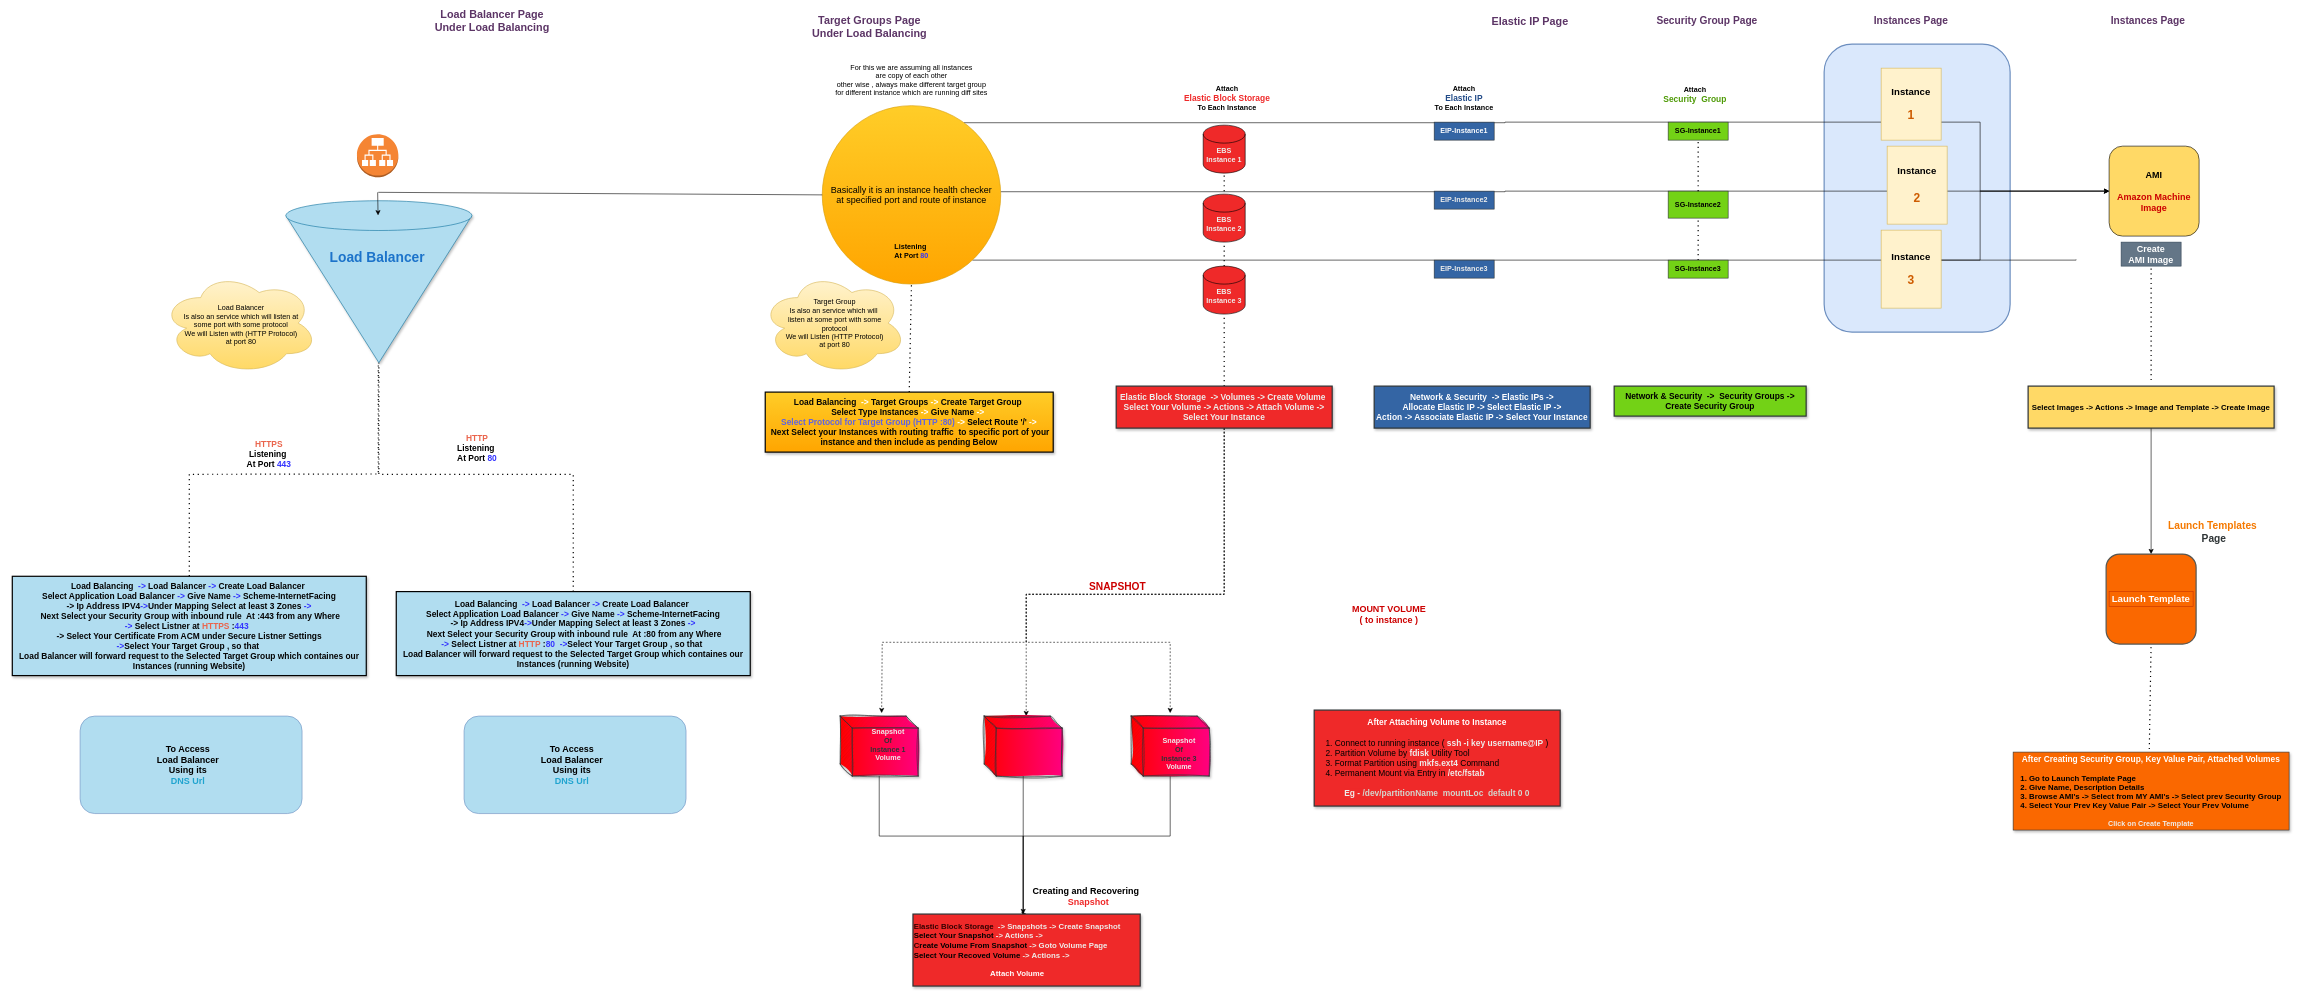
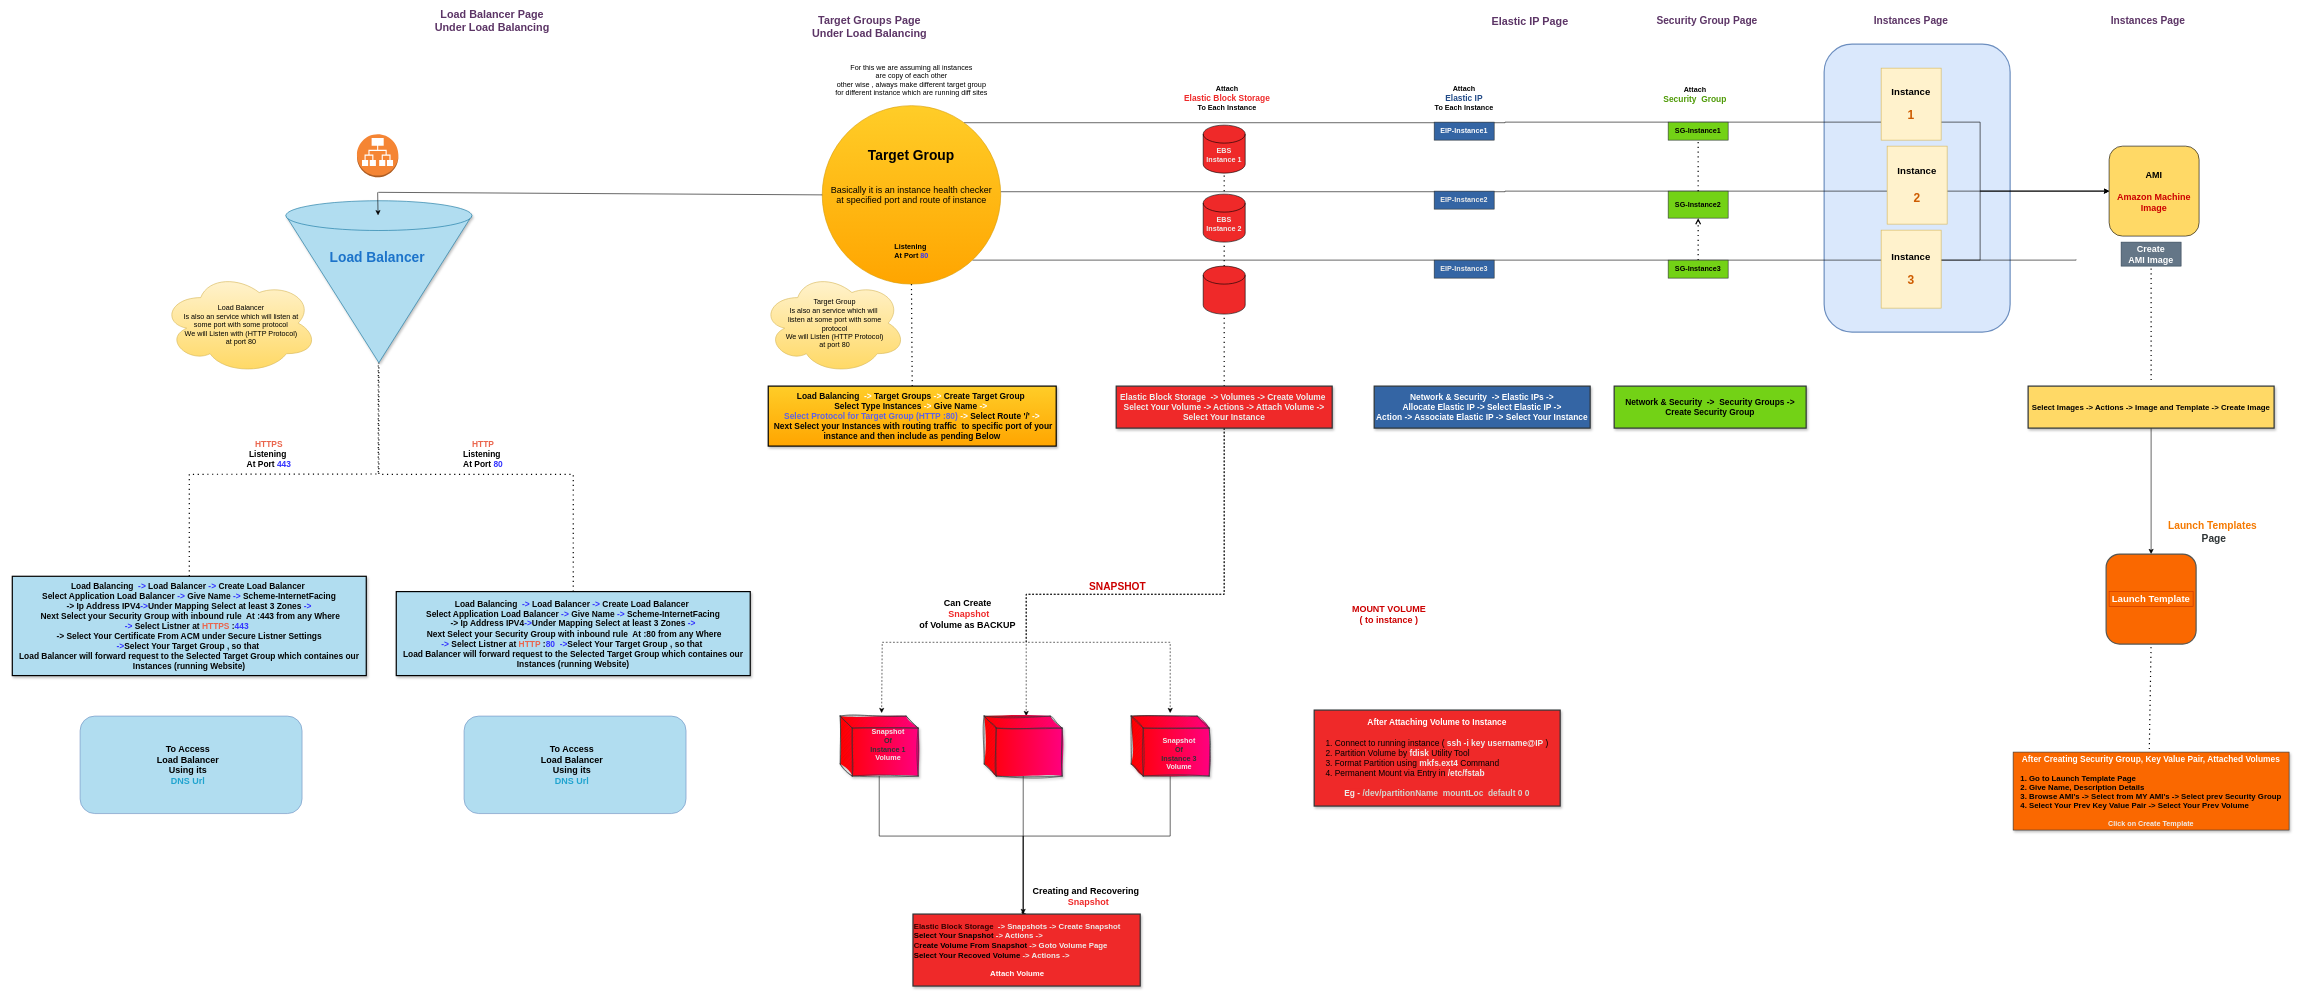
none -> (912, 155)
(1698, 222) -> (1698, 223)
(1224, 296) -> none
(1710, 401) -> (1710, 407)
(909, 422) -> (912, 416)
(477, 448) -> (483, 454)
none -> (968, 608)
